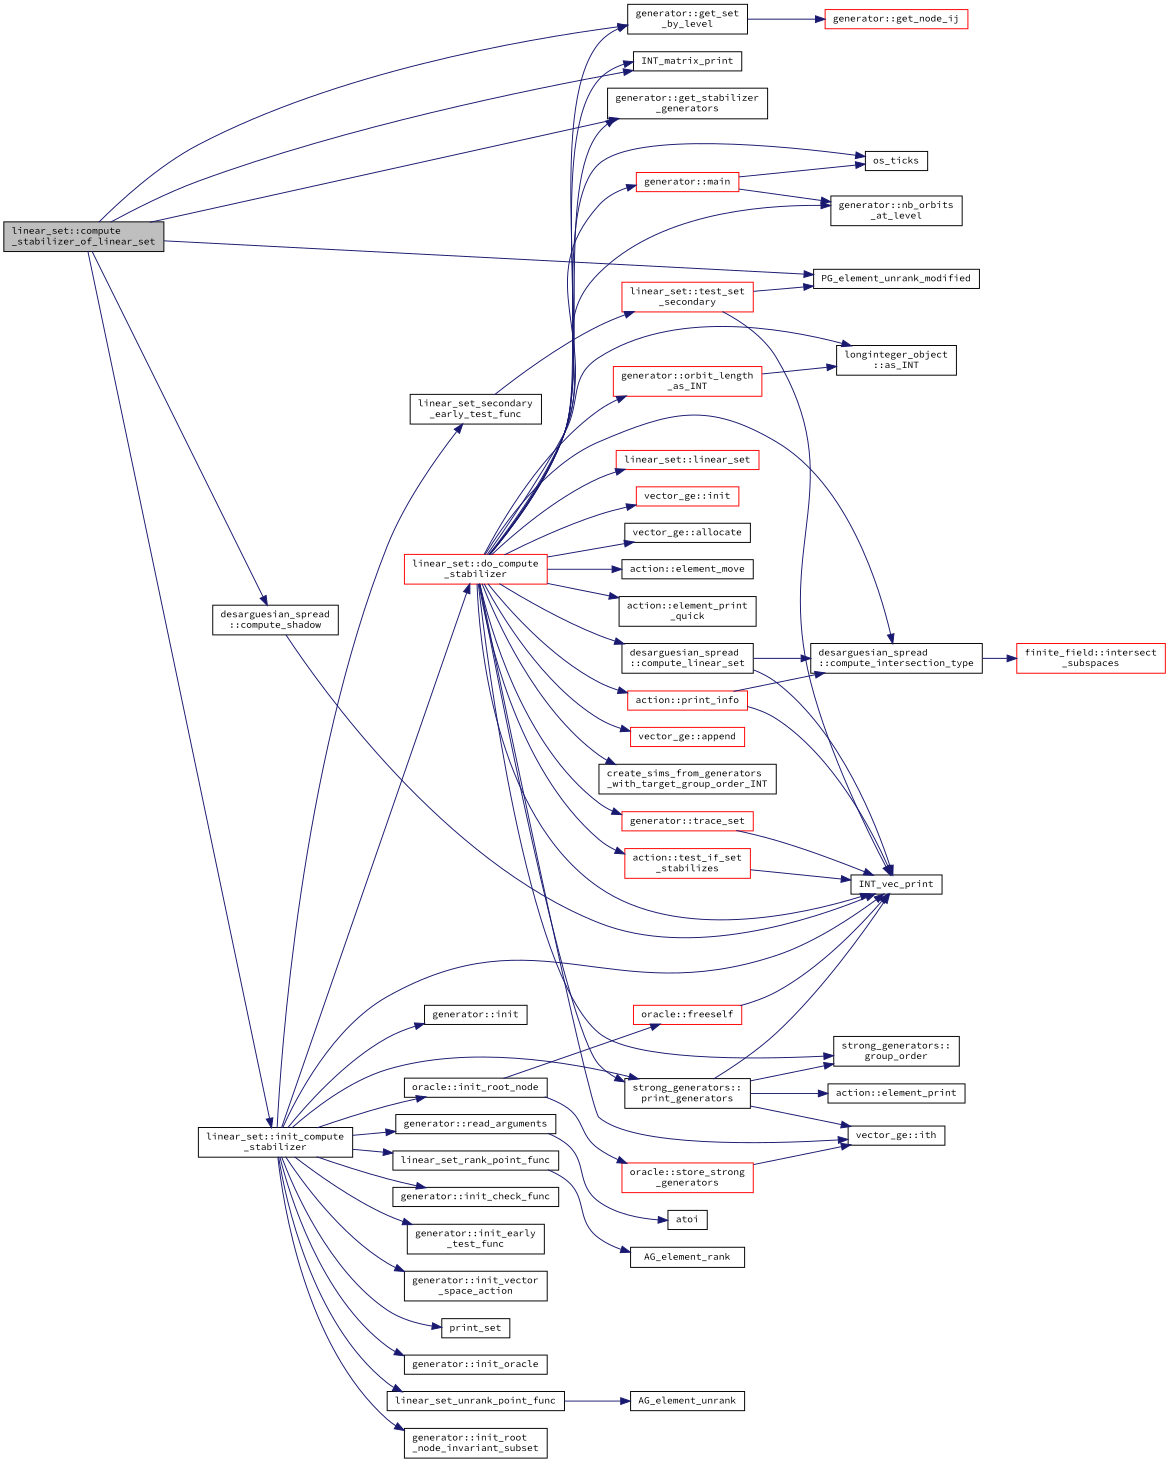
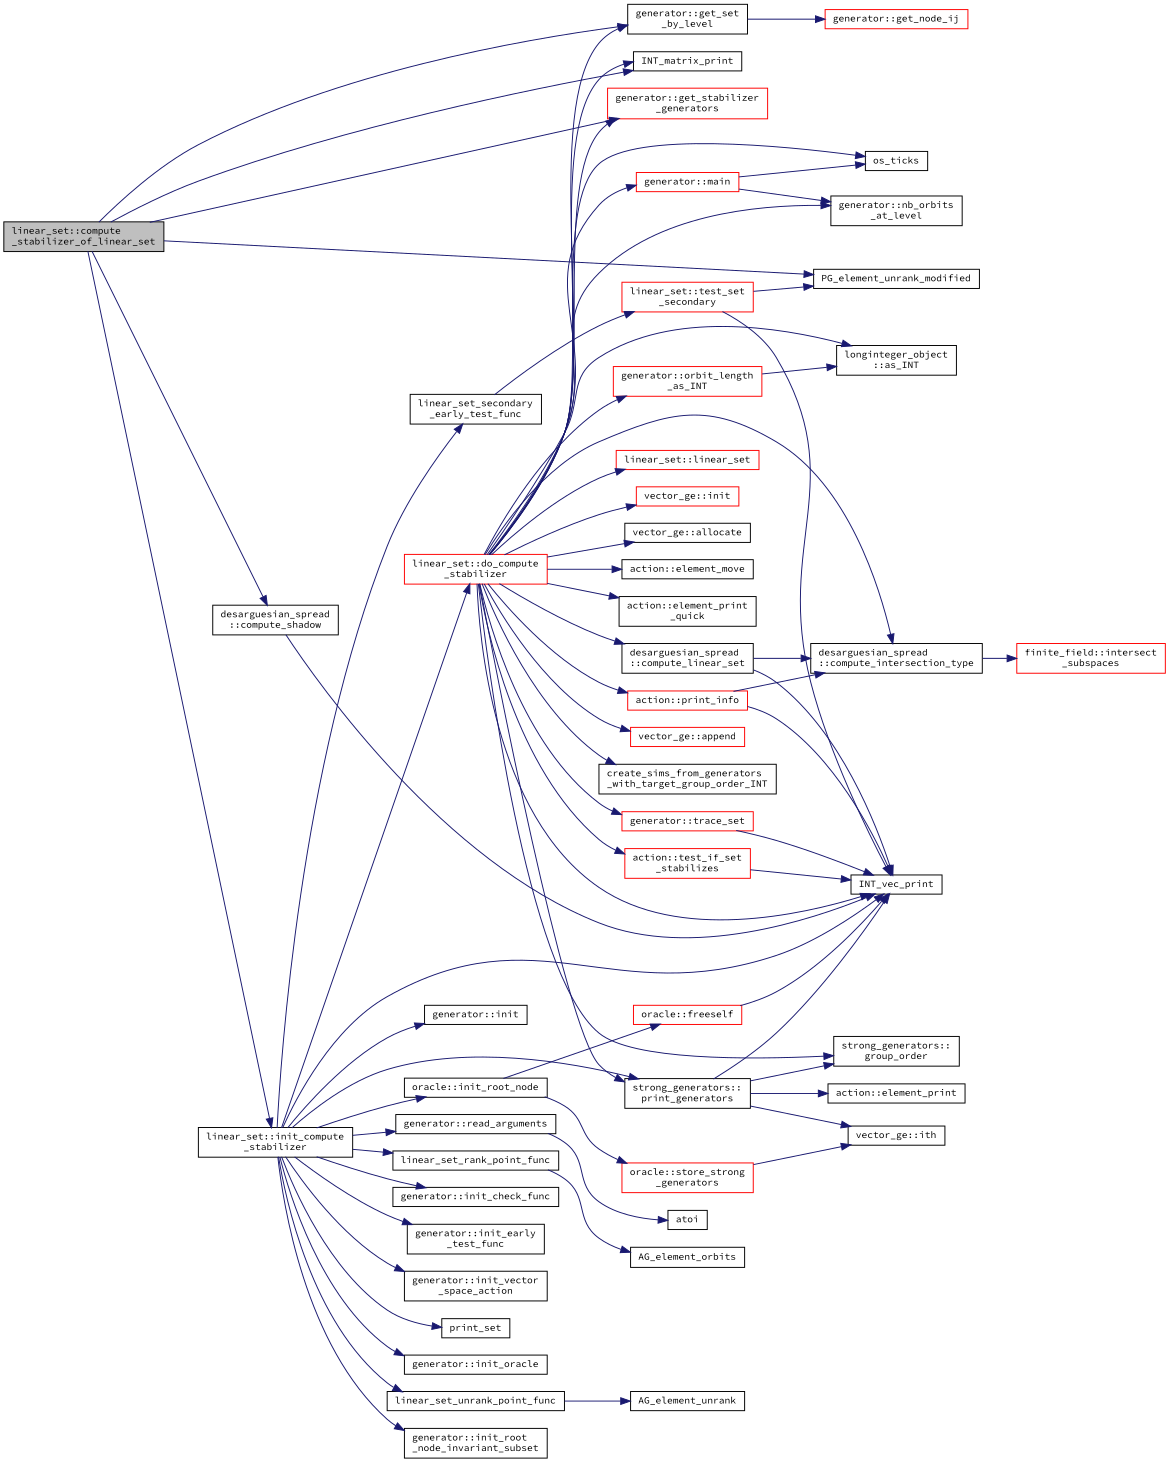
(688, 104) -> (688, 104)
(575, 1028) -> none
(688, 1257) -> (688, 1257)
